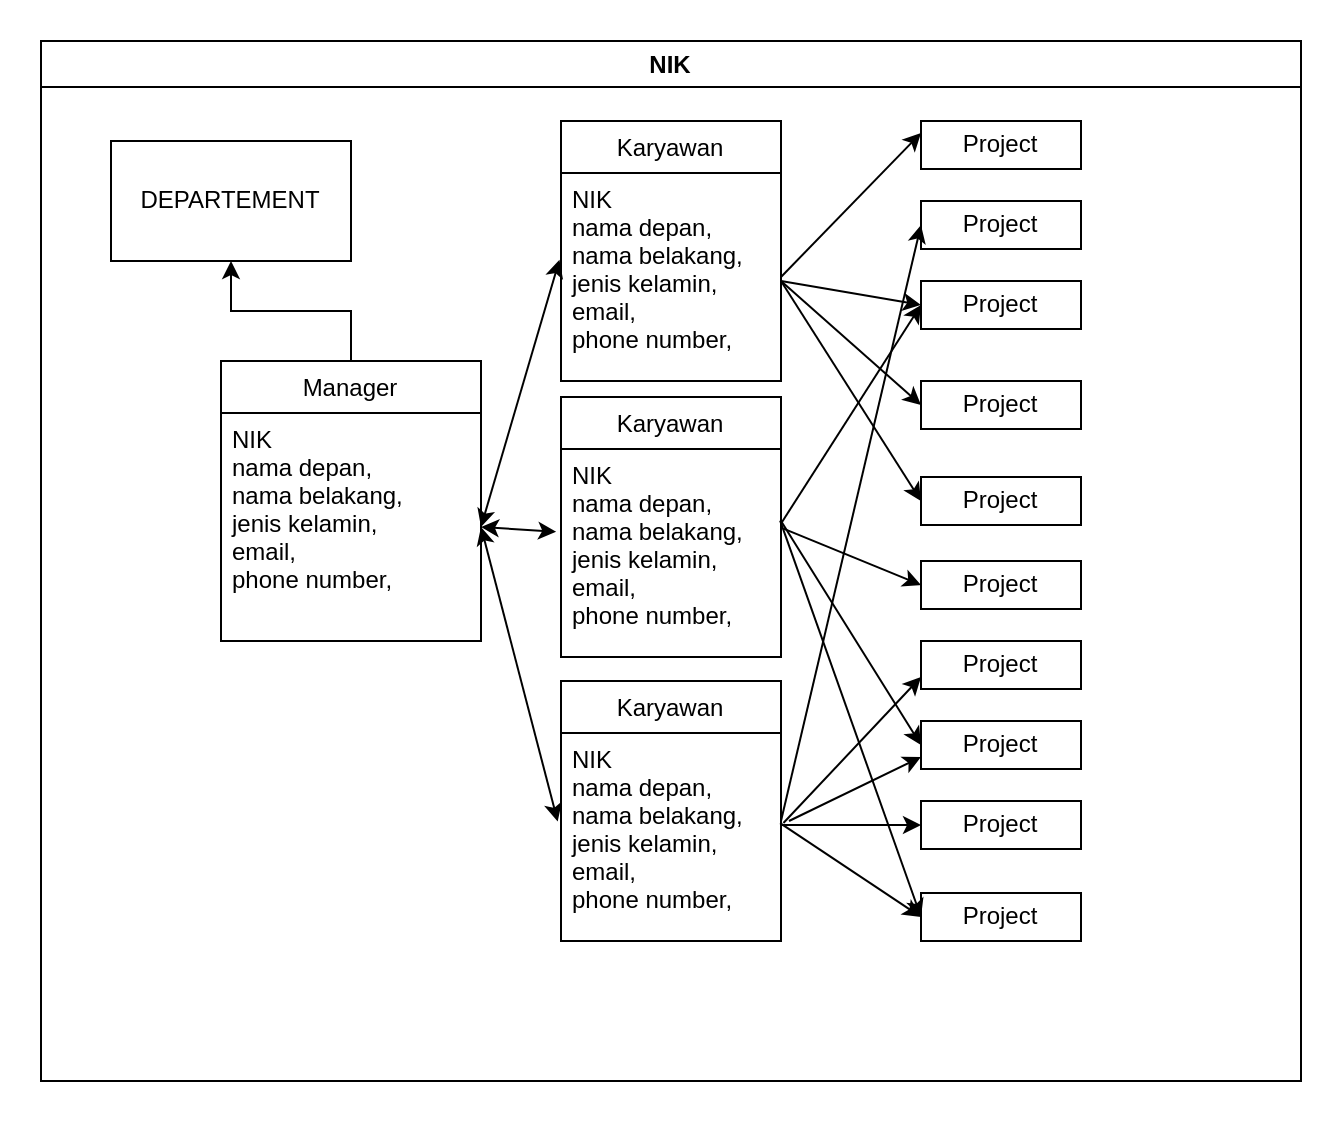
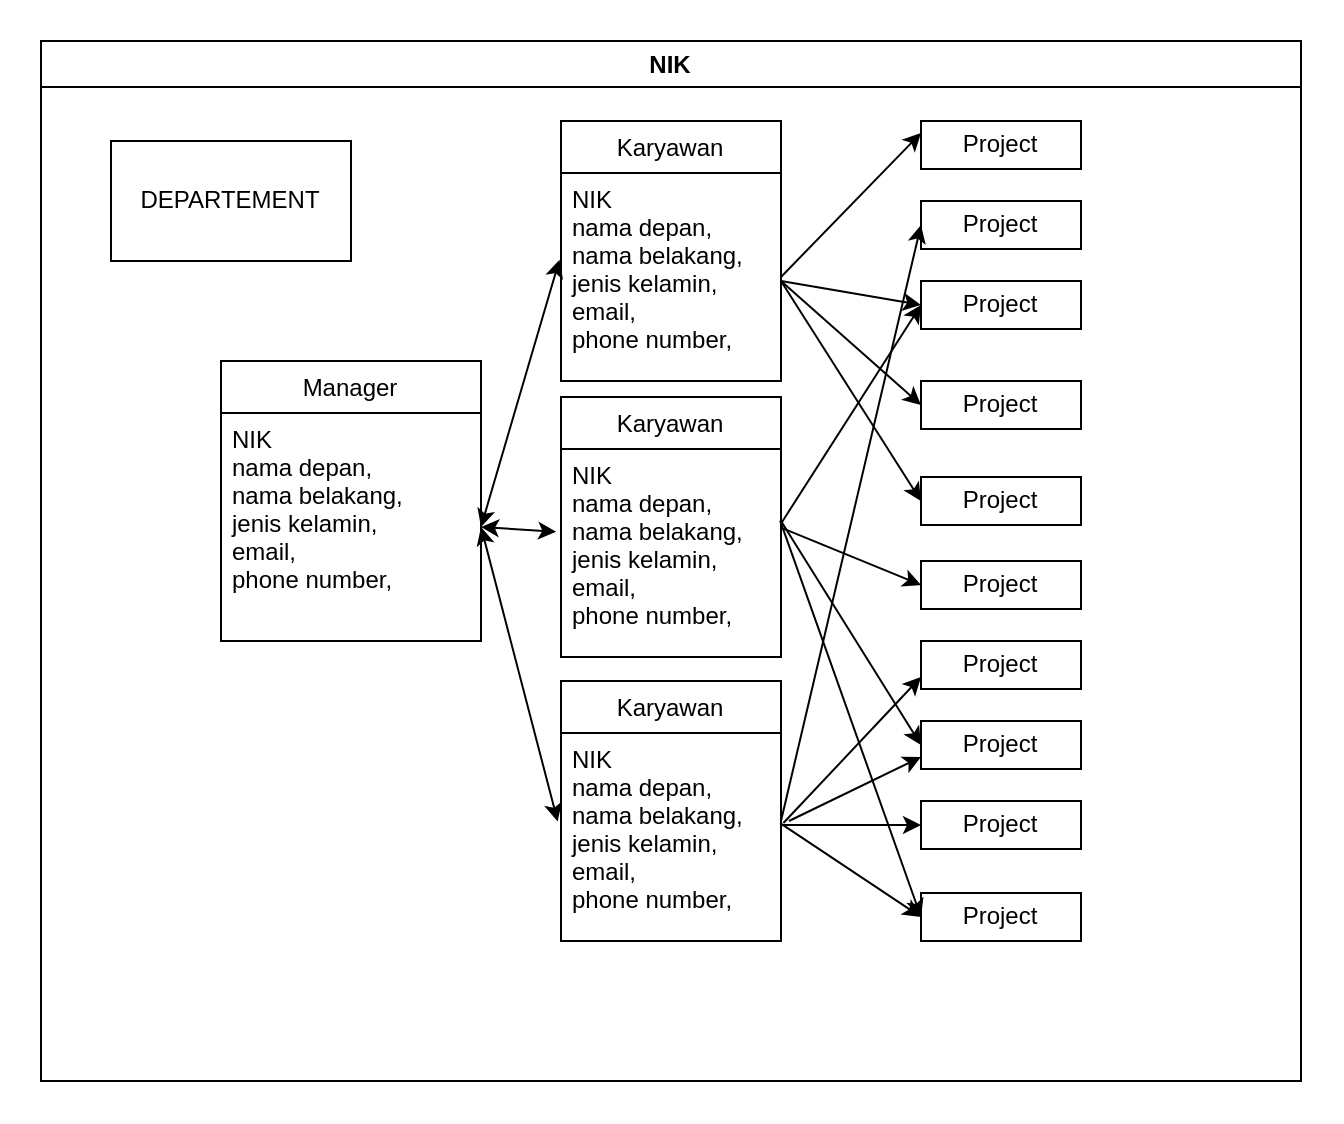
(296, 311) -> none
